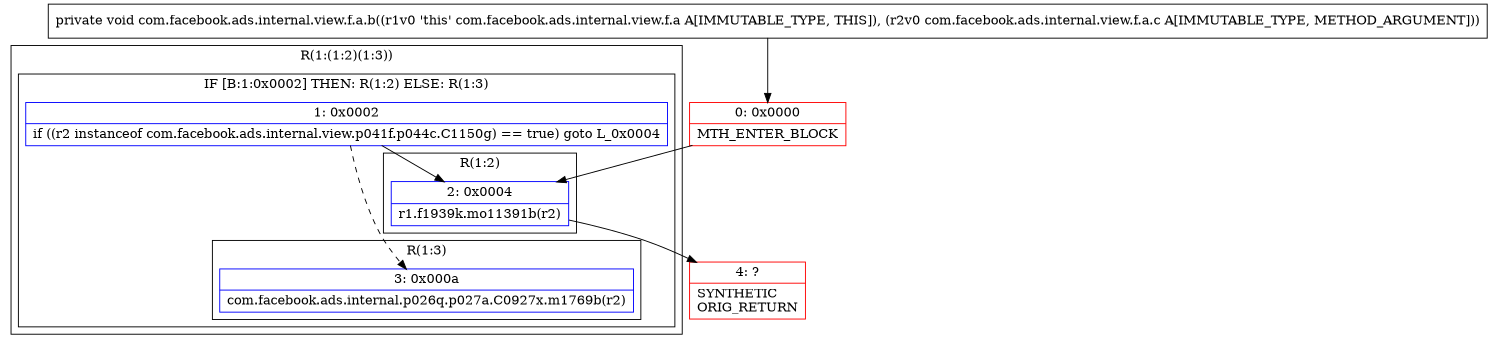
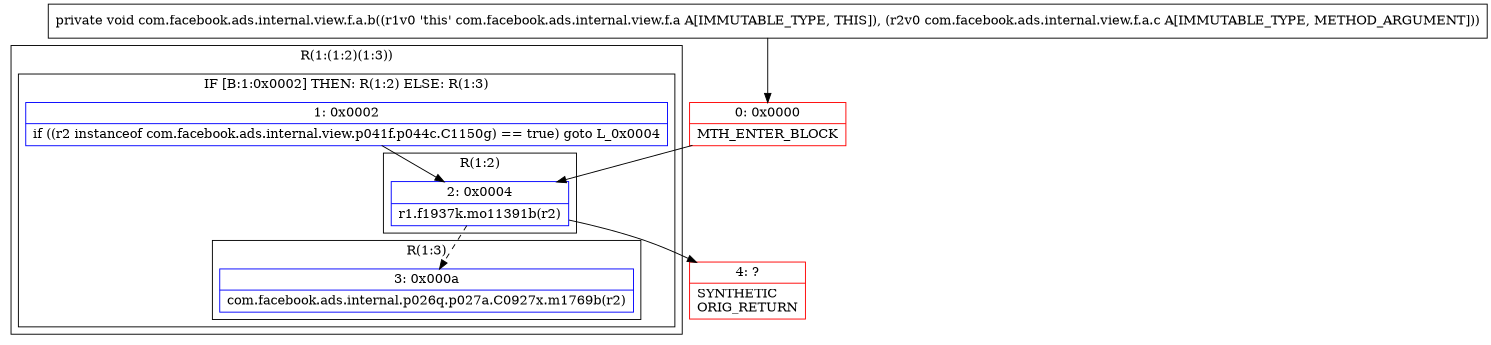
(368, 207) -> (454, 246)
(480, 214) -> (480, 214)
